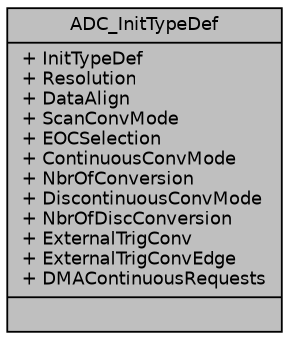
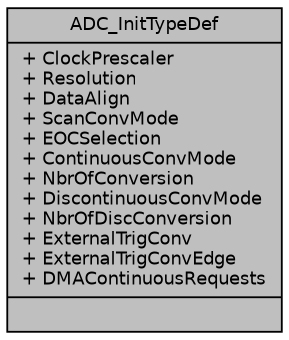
(83, 59) -> (98, 59)
